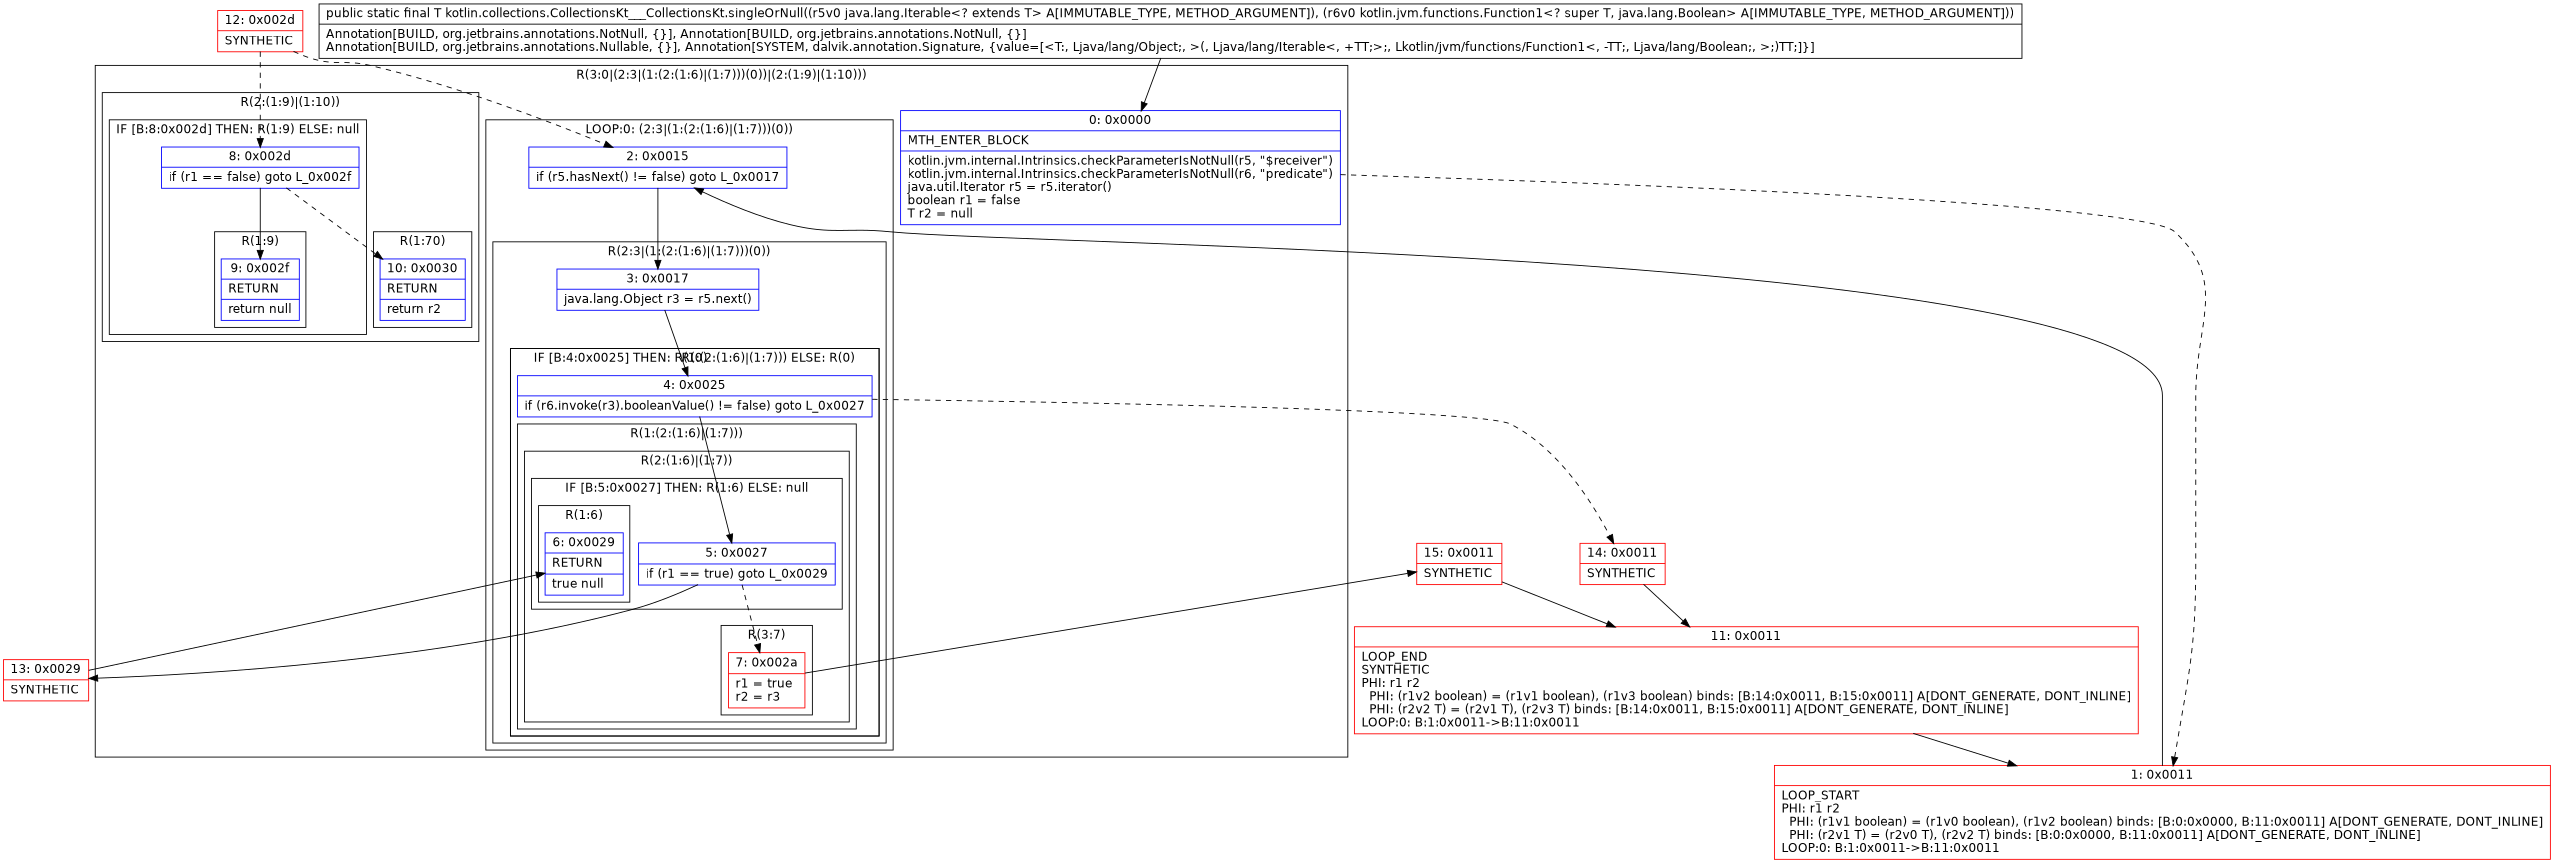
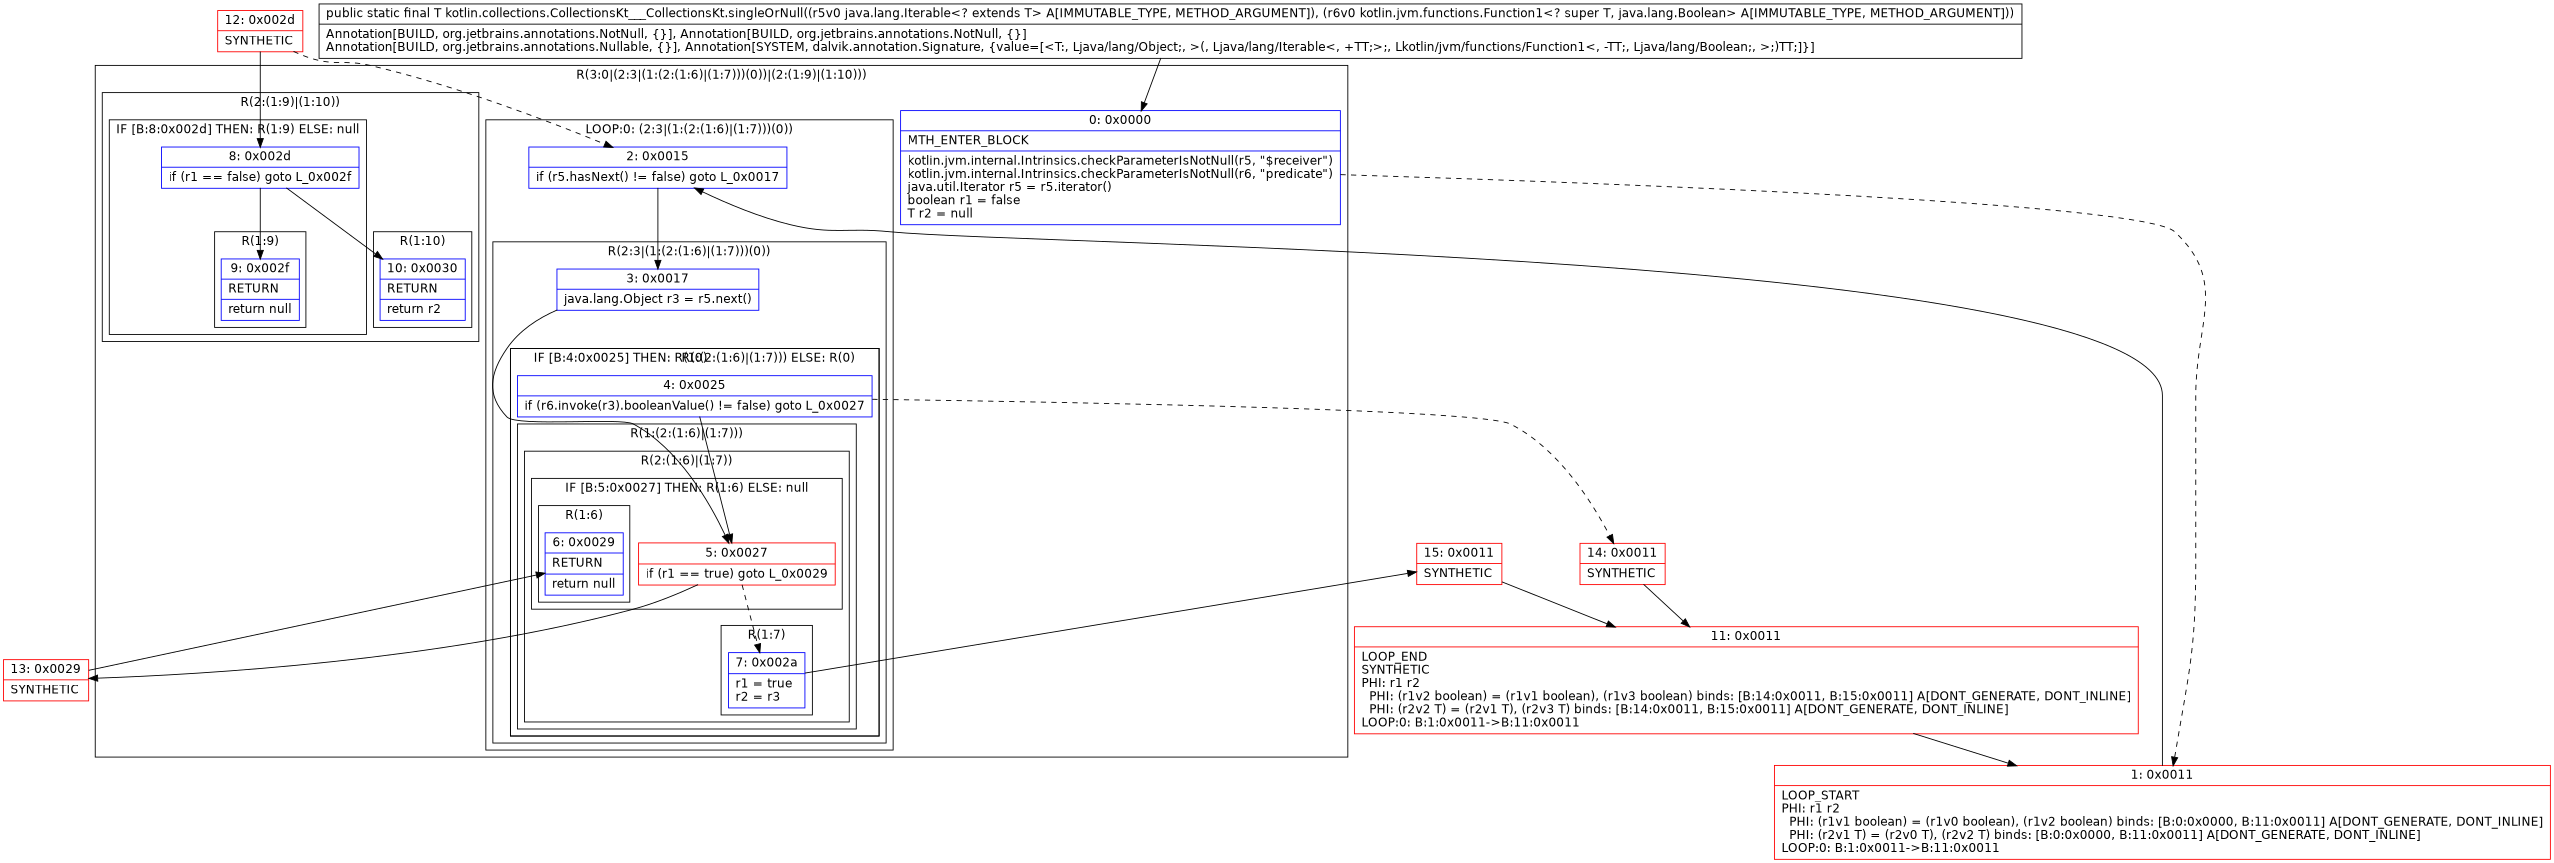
(260, 99) -> (260, 99)
(331, 221) -> (331, 221)
(423, 242) -> (423, 242)
(675, 339) -> (503, 413)
(737, 564) -> (737, 564)
(578, 584) -> (584, 584)
(767, 636) -> (767, 636)
(767, 680) -> (767, 680)
